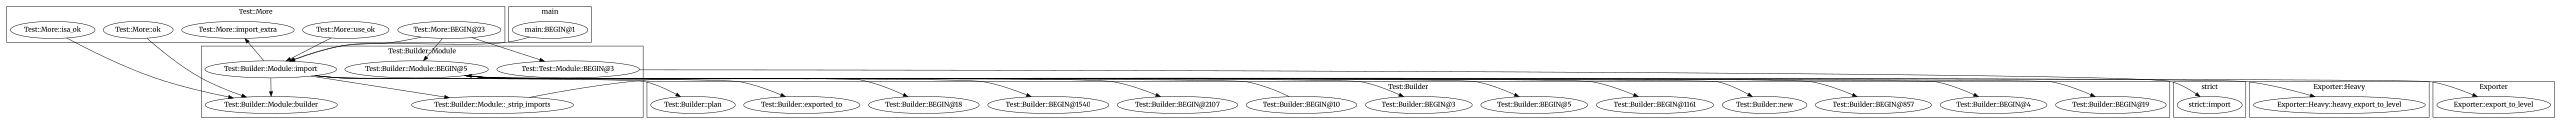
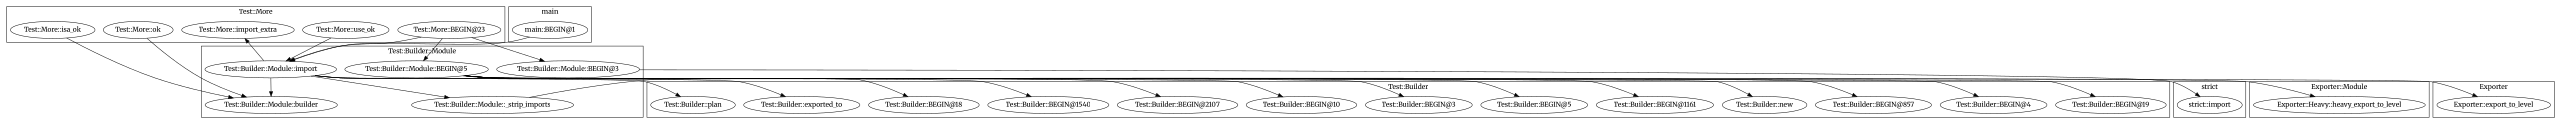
(568, 69) -> (568, 69)
(882, 79) -> (872, 79)
(2339, 87) -> (2339, 87)
